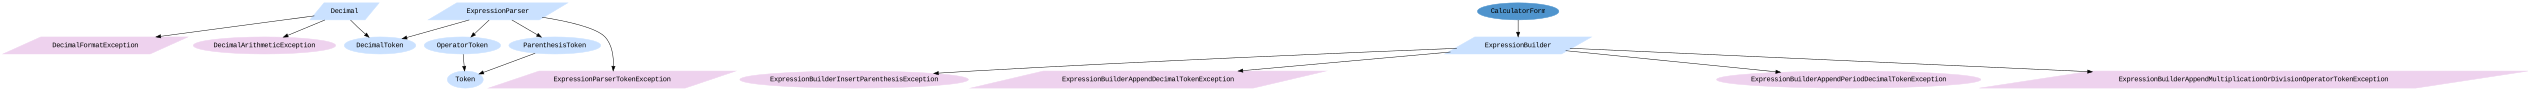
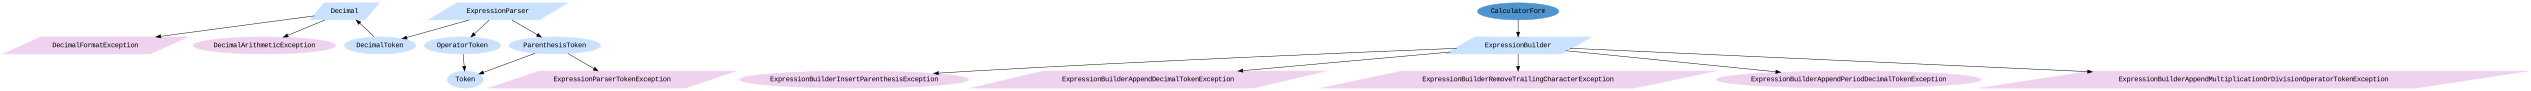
(358, 27) -> (367, 30)
(590, 28) -> (581, 61)
none -> (1518, 80)
